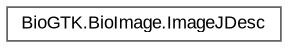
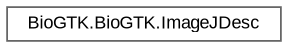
(144, 24) -> (144, 24)
